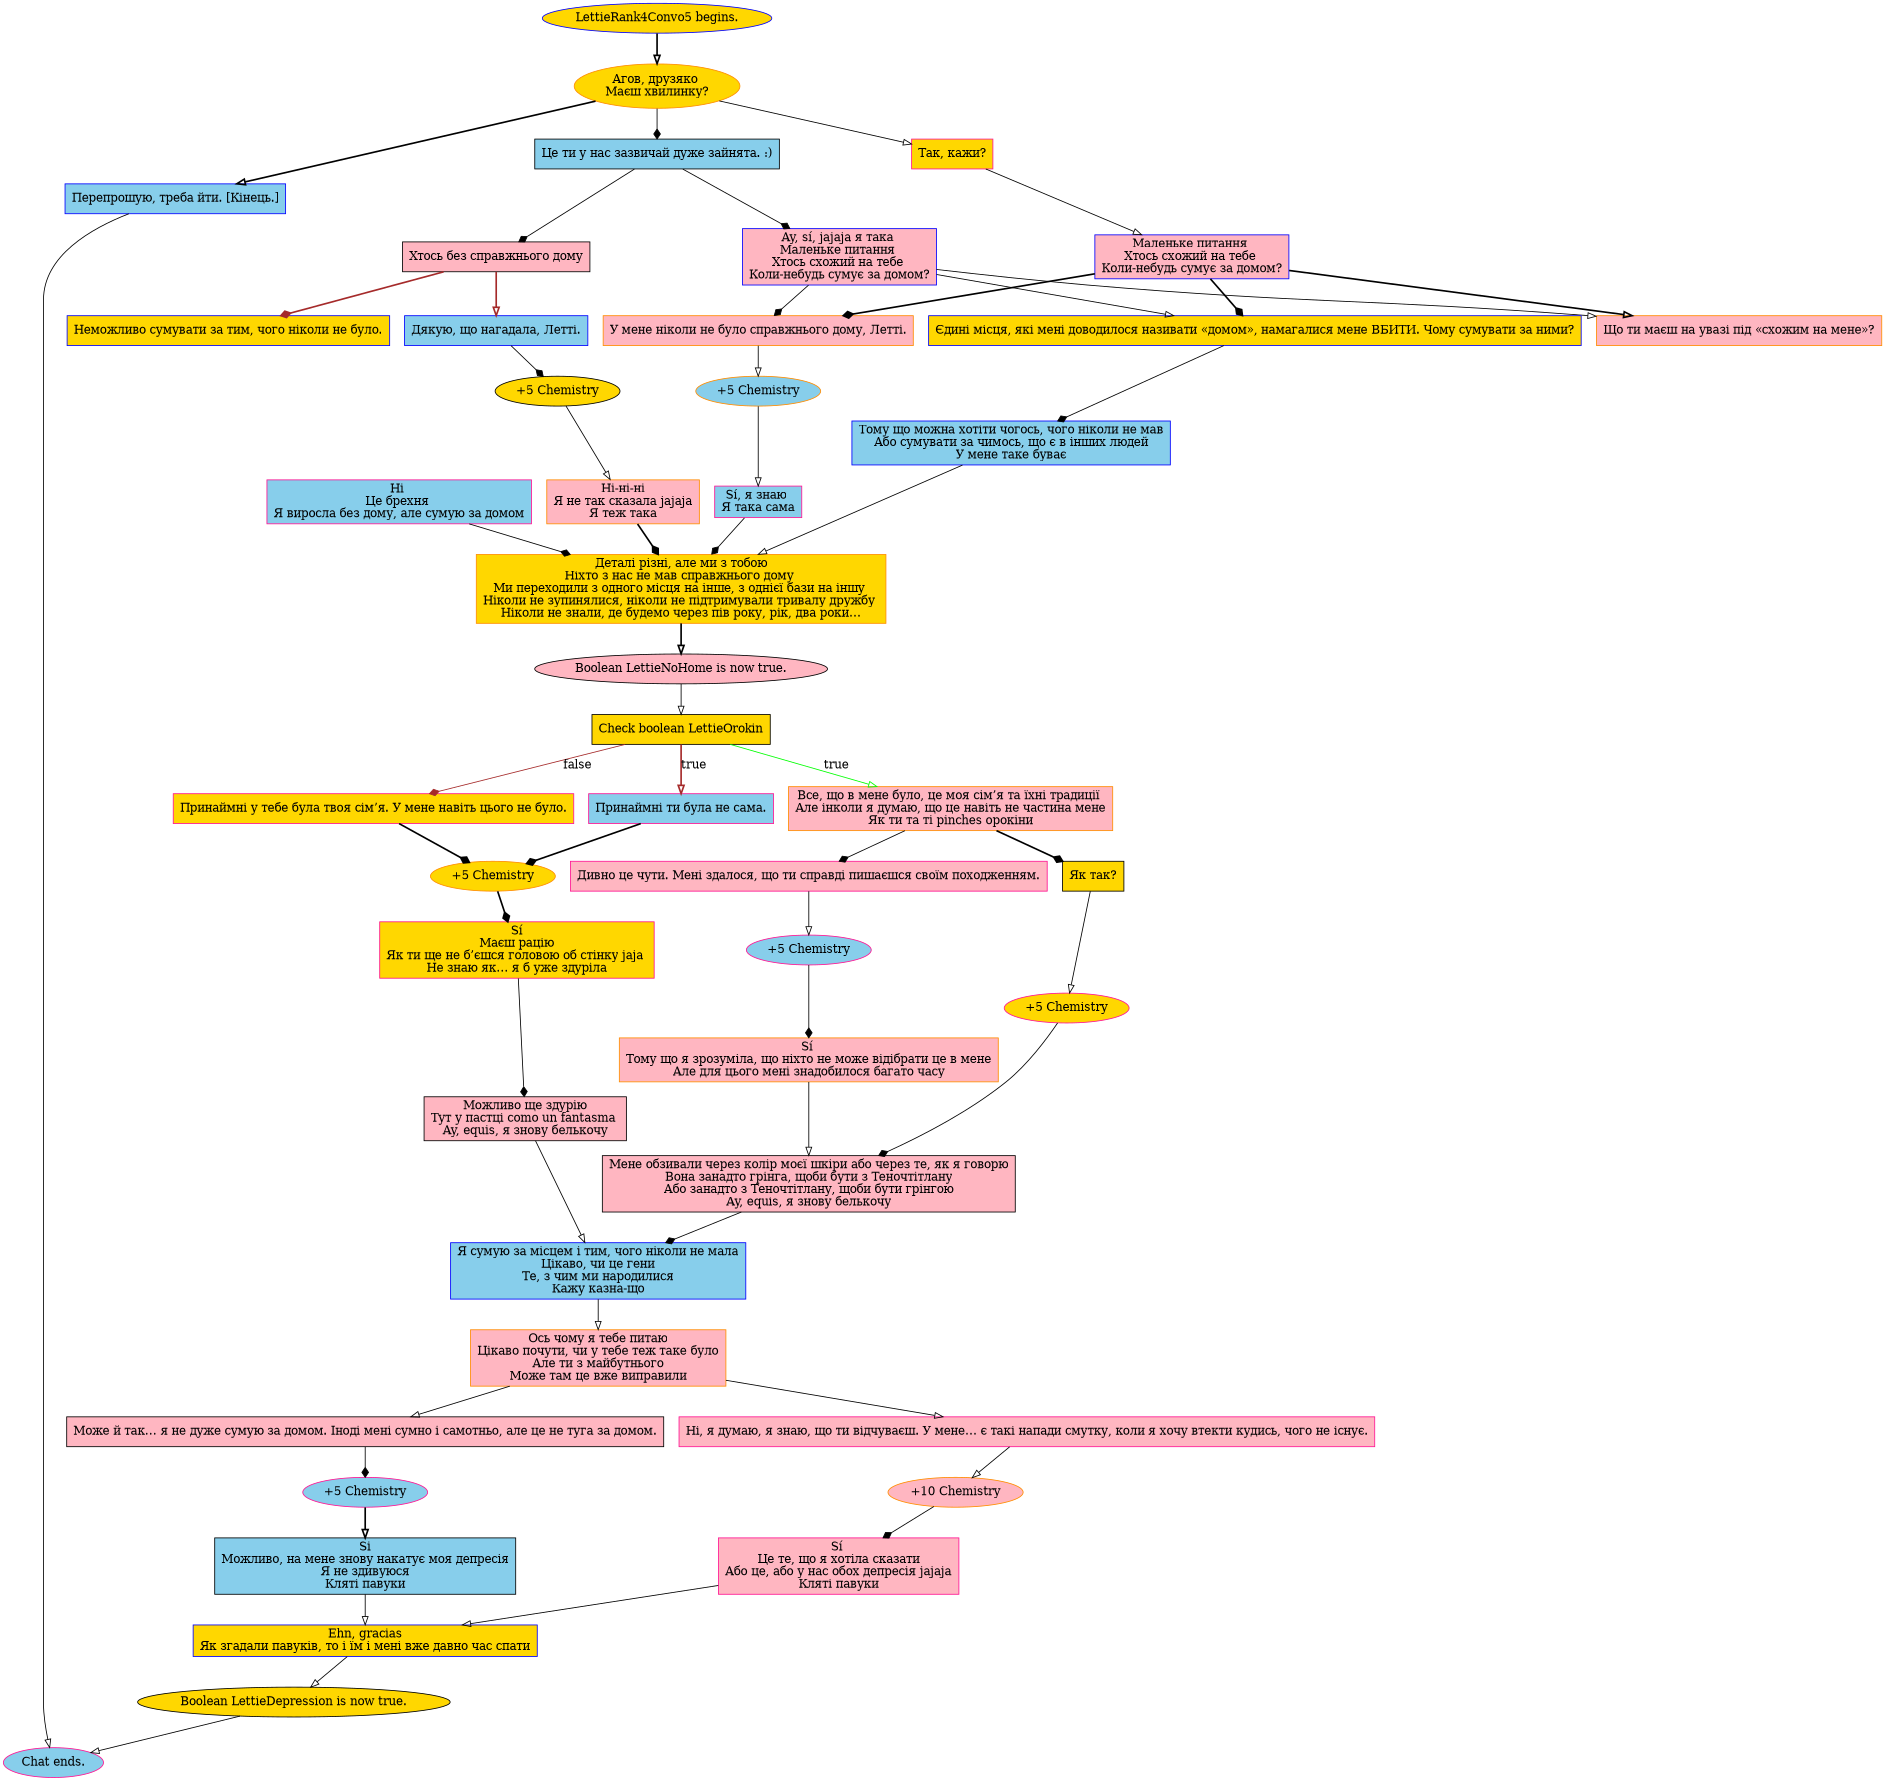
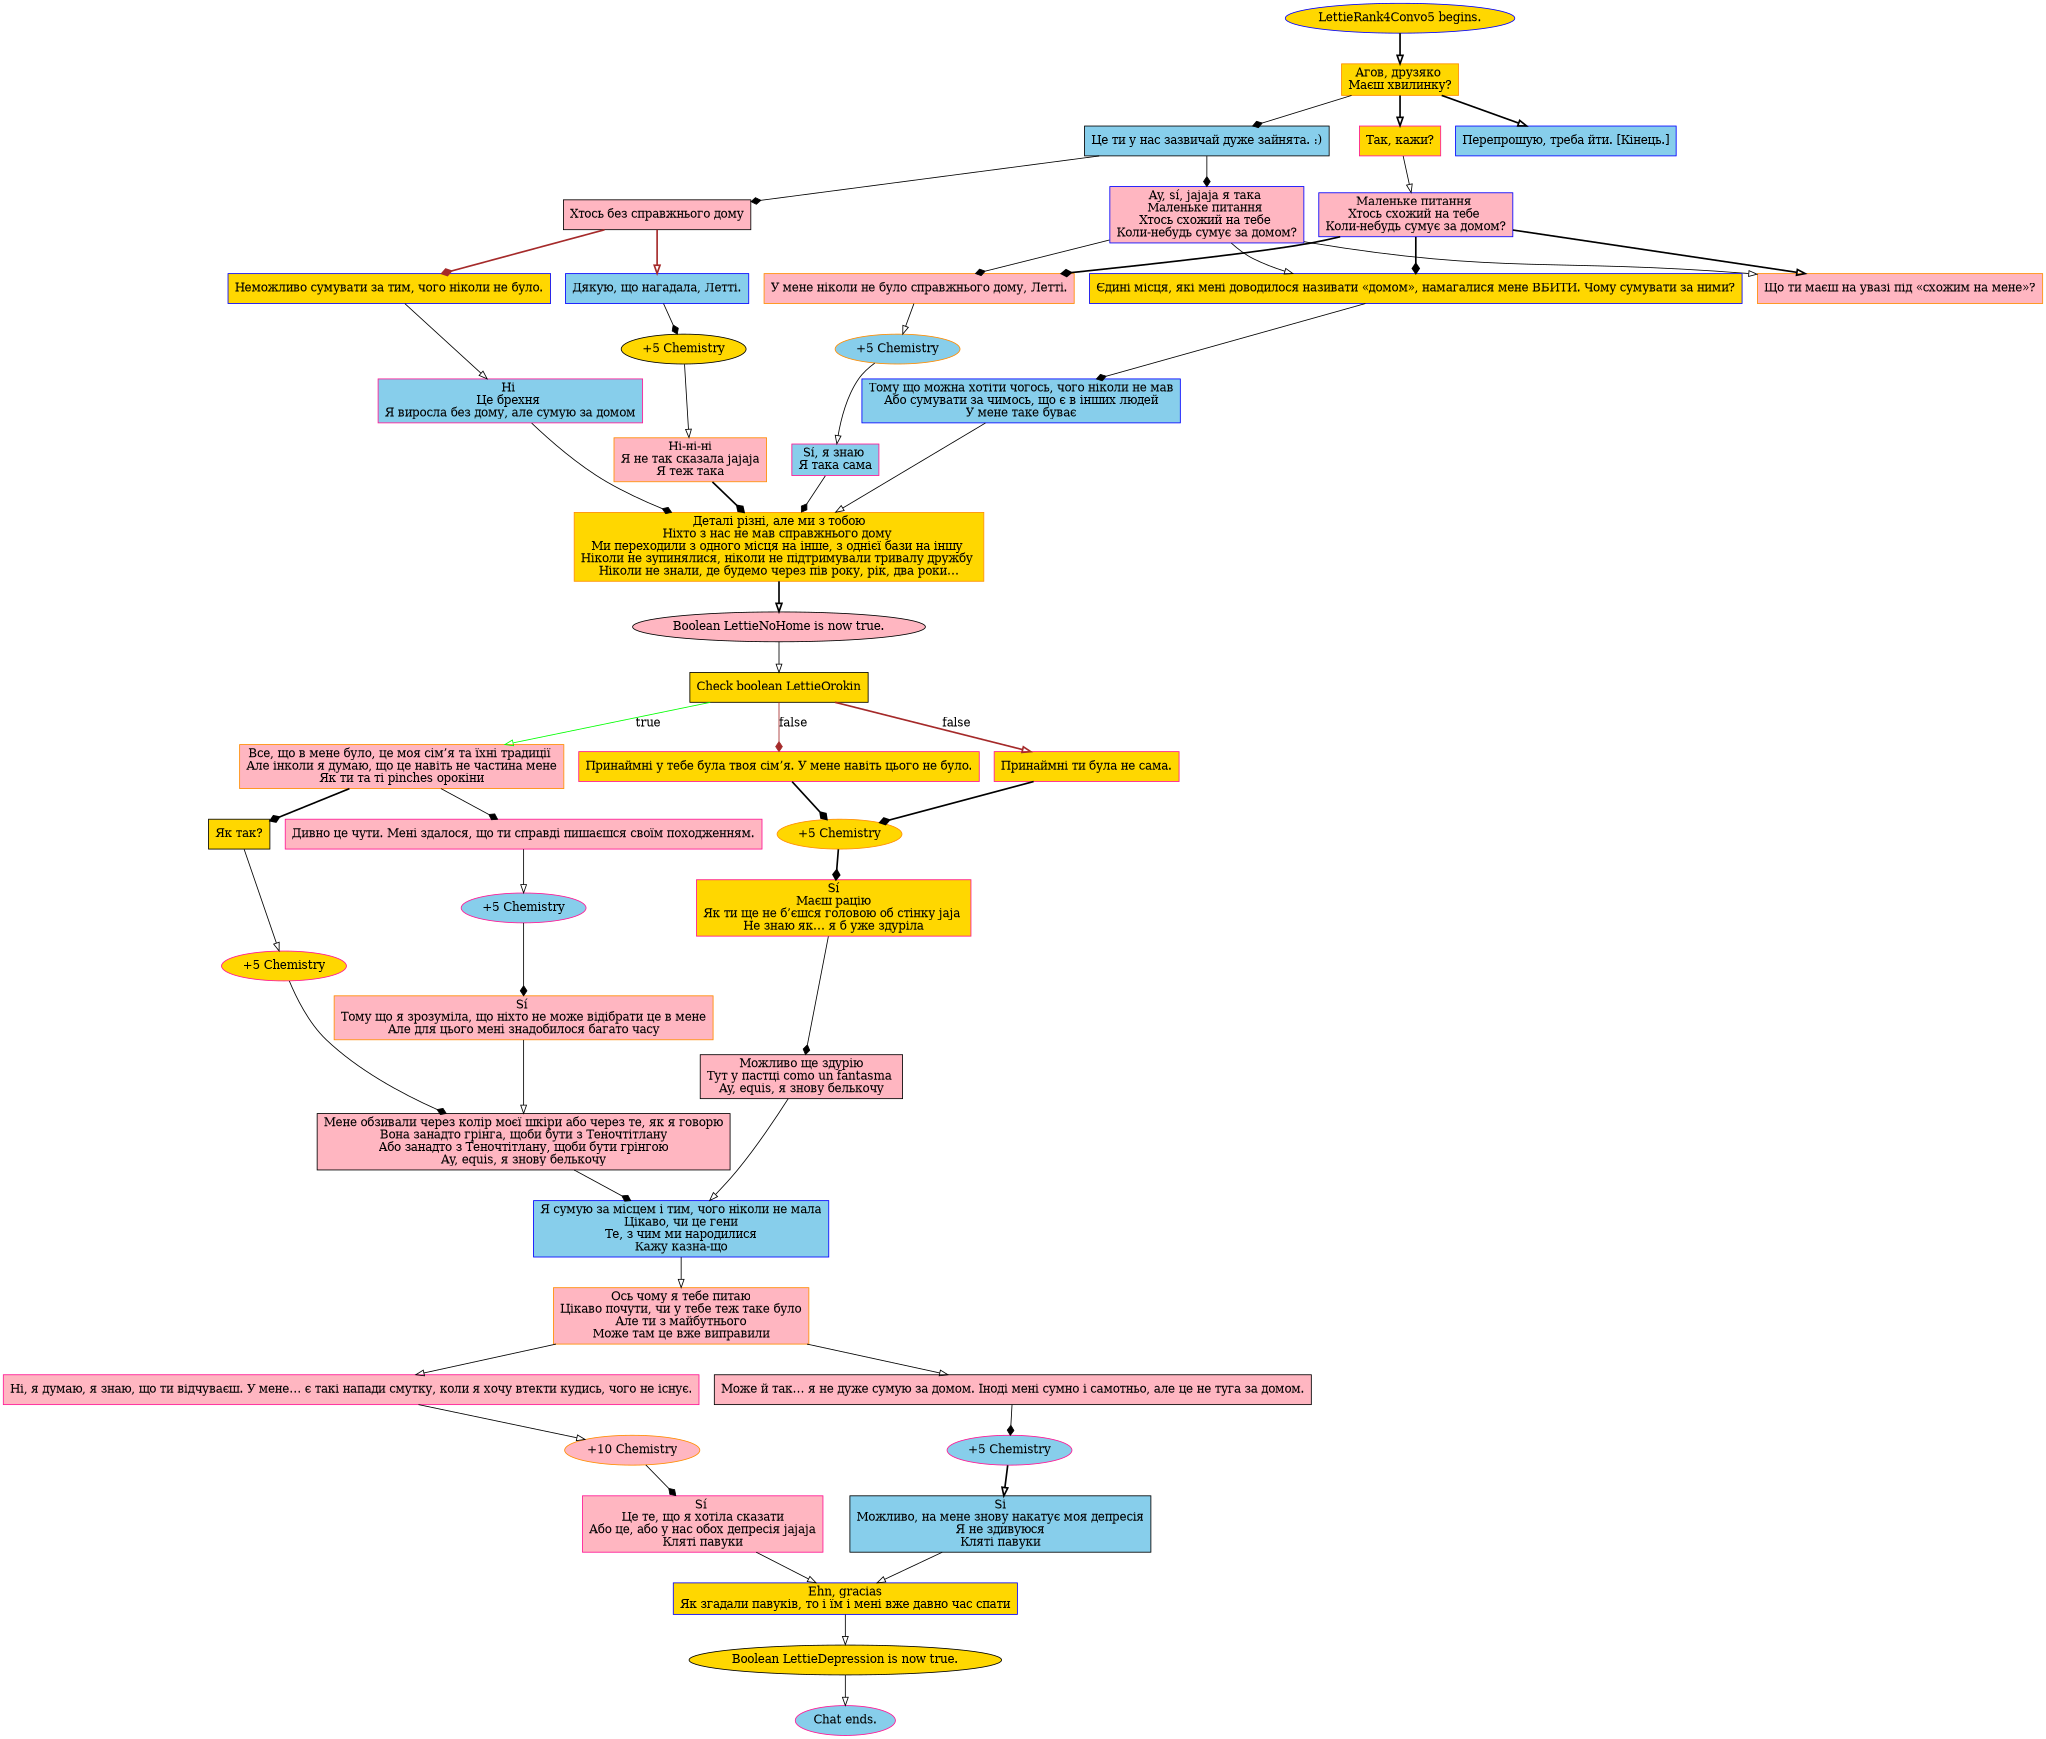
(657, 86) -> (1400, 80)
(811, 122) -> (1400, 106)
none -> (443, 338)
(694, 765) -> (956, 723)
(681, 809) -> (1087, 767)
(43, 955) -> none
